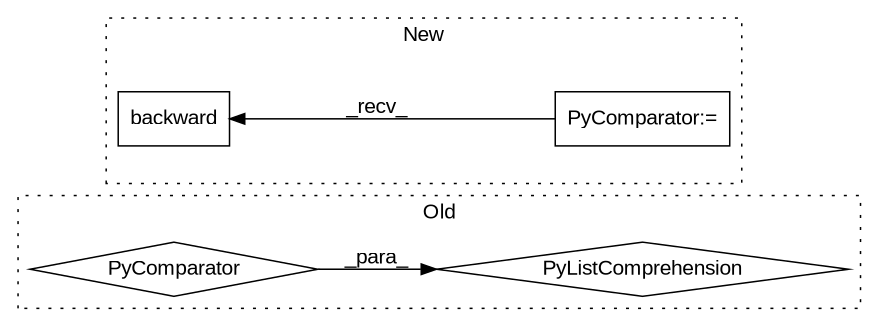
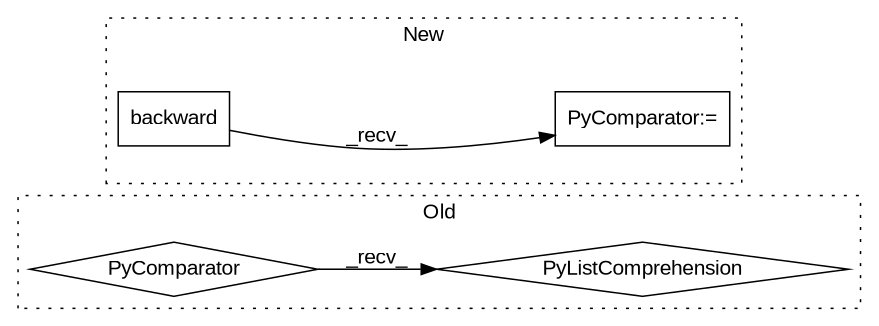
(400, 119) -> (384, 149)
(377, 258) -> (377, 258)
